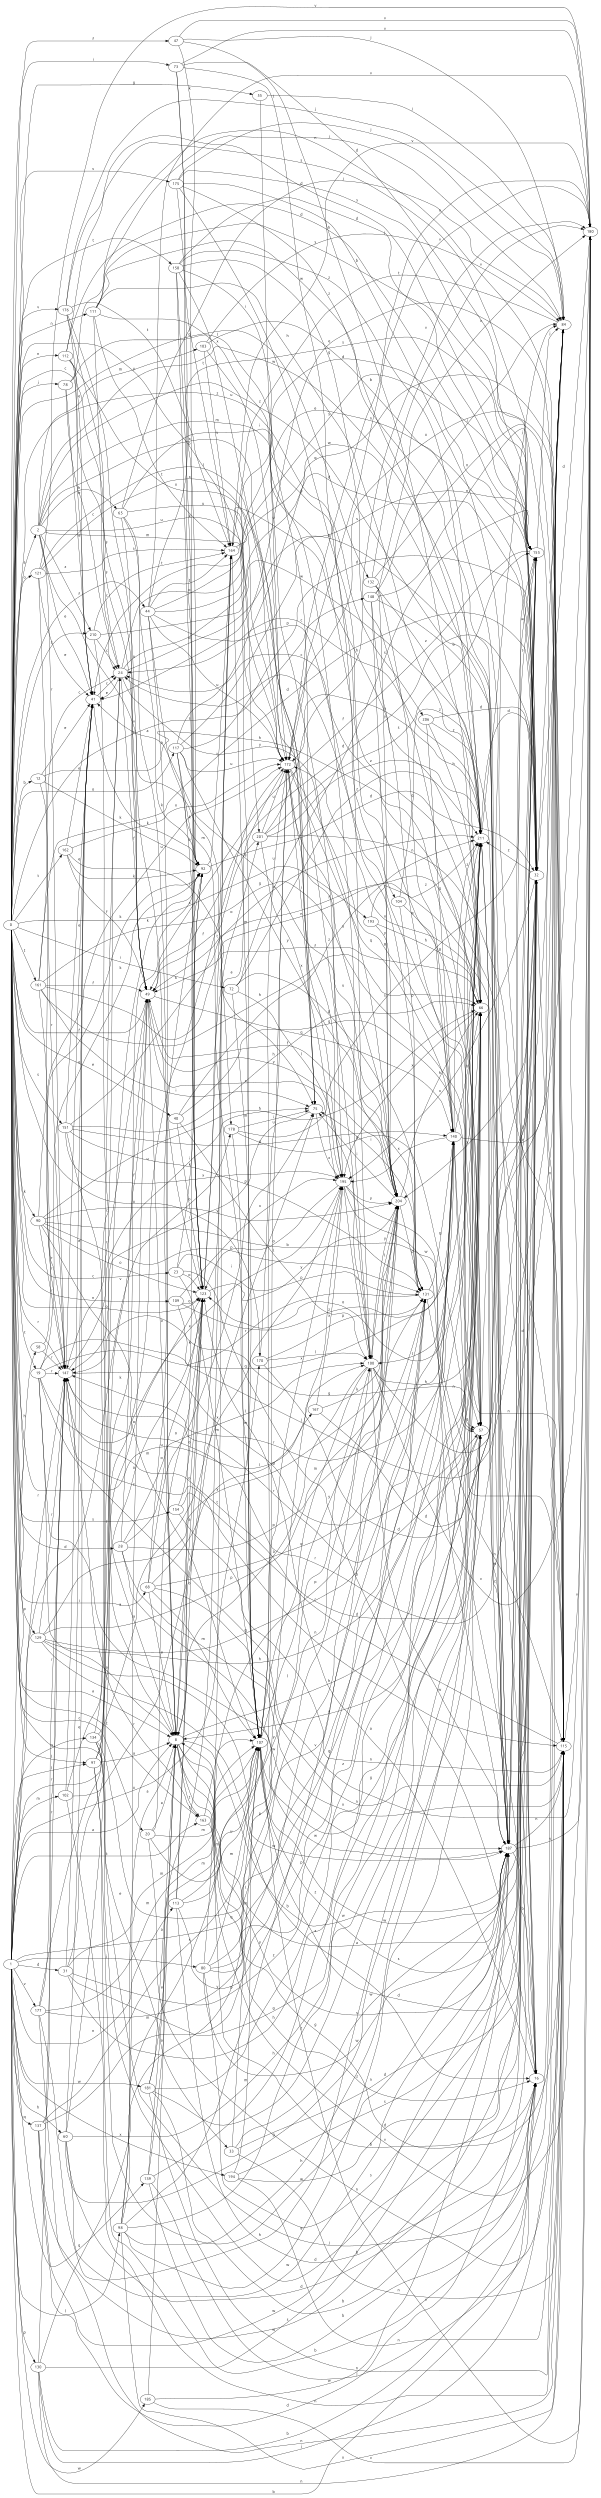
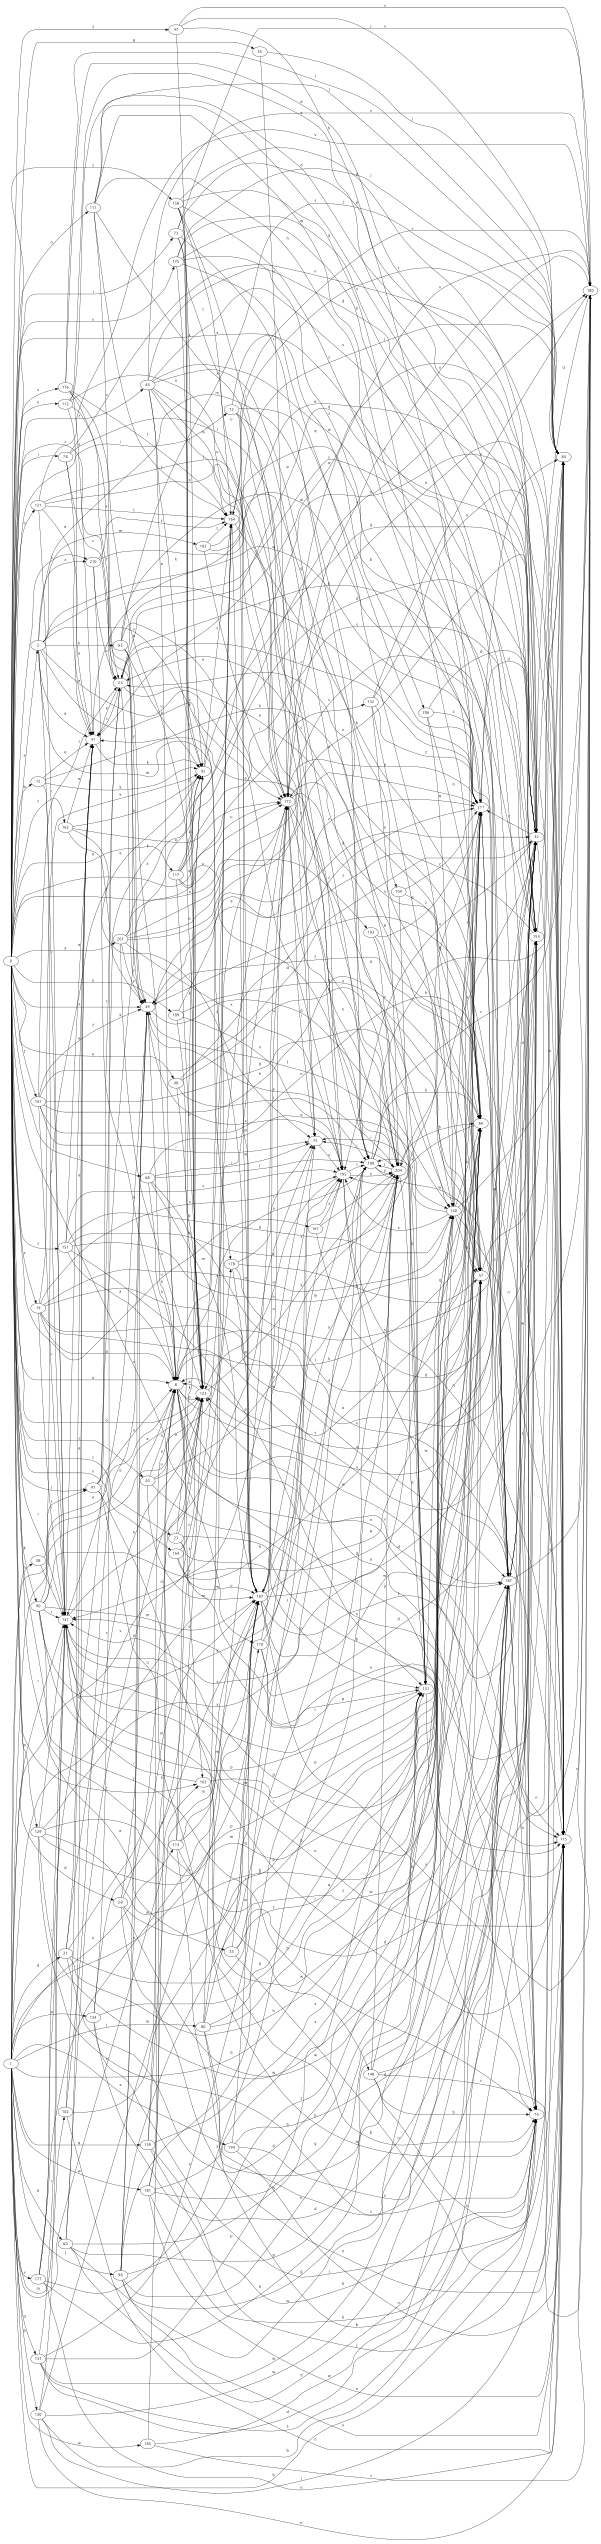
(225, 964) -> (133, 1136)
(165, 1246) -> (169, 568)
(223, 1423) -> none
